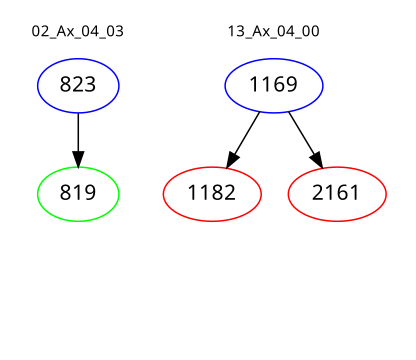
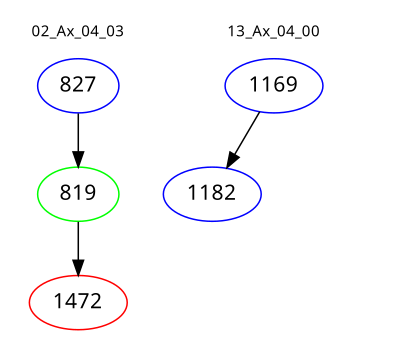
(78, 86) -> (78, 86)
(212, 194) -> (212, 194)
(337, 194) -> none
none -> (78, 303)
